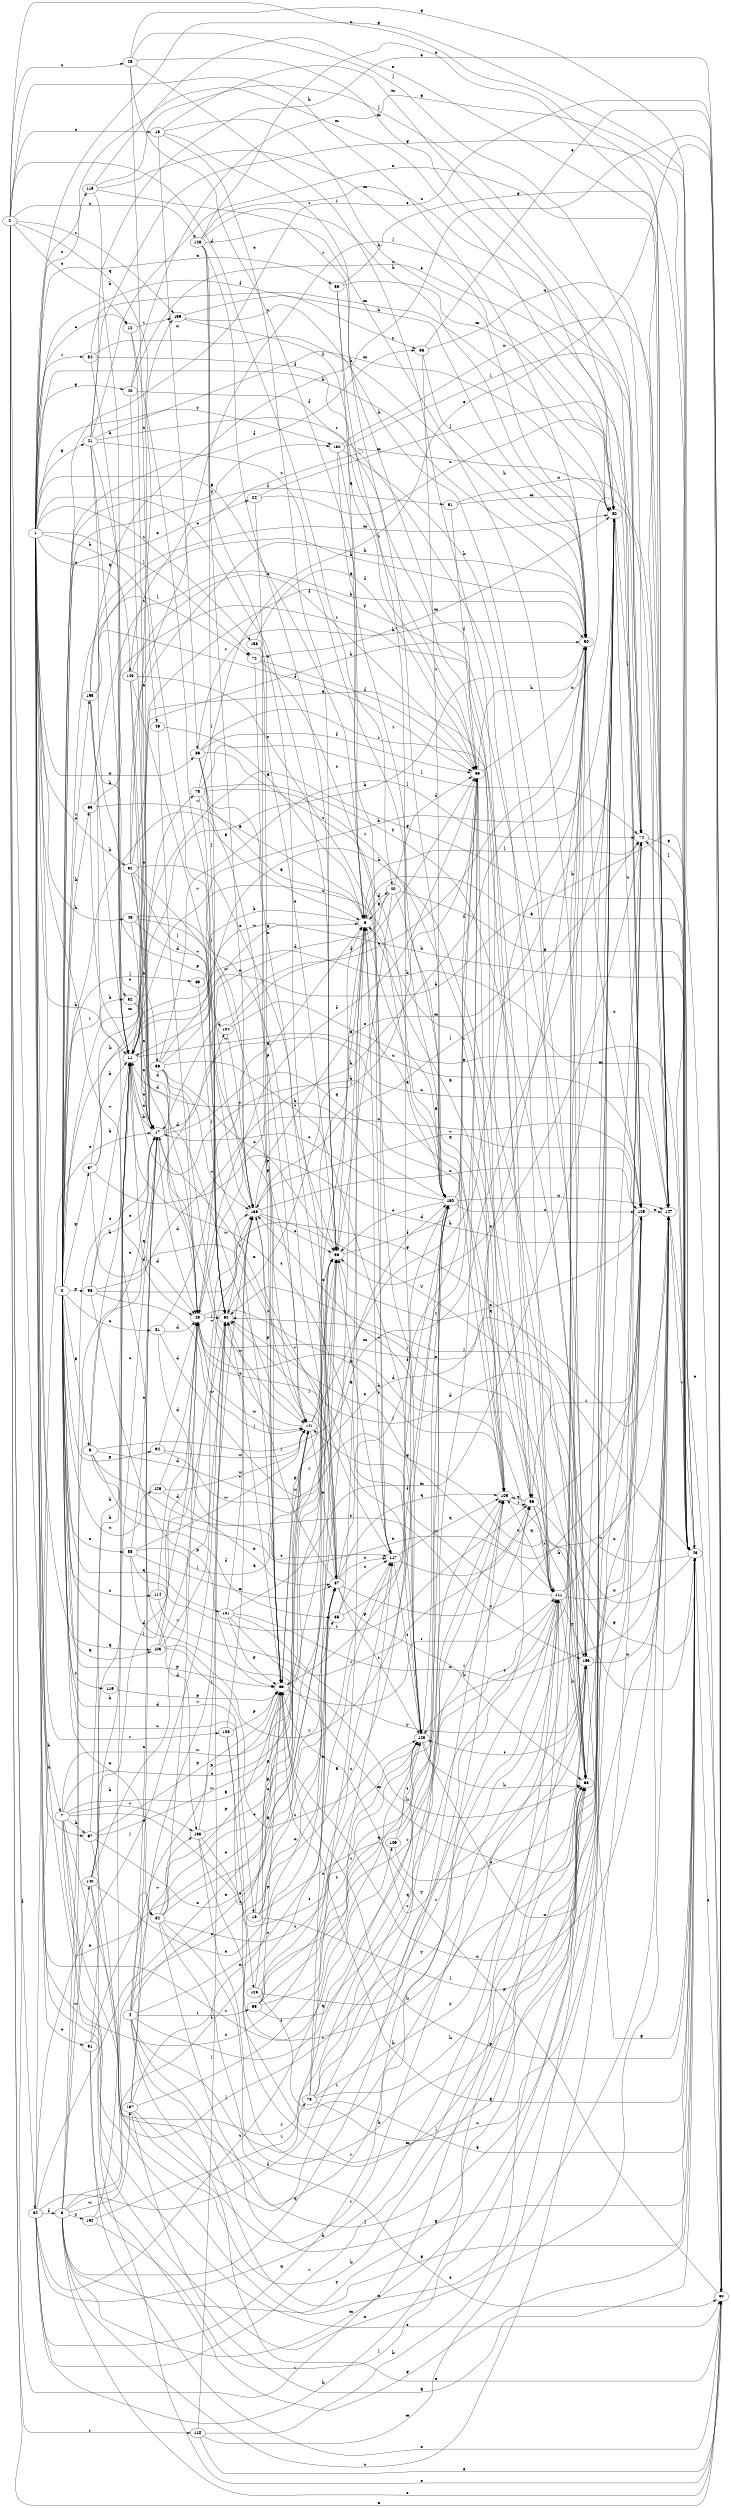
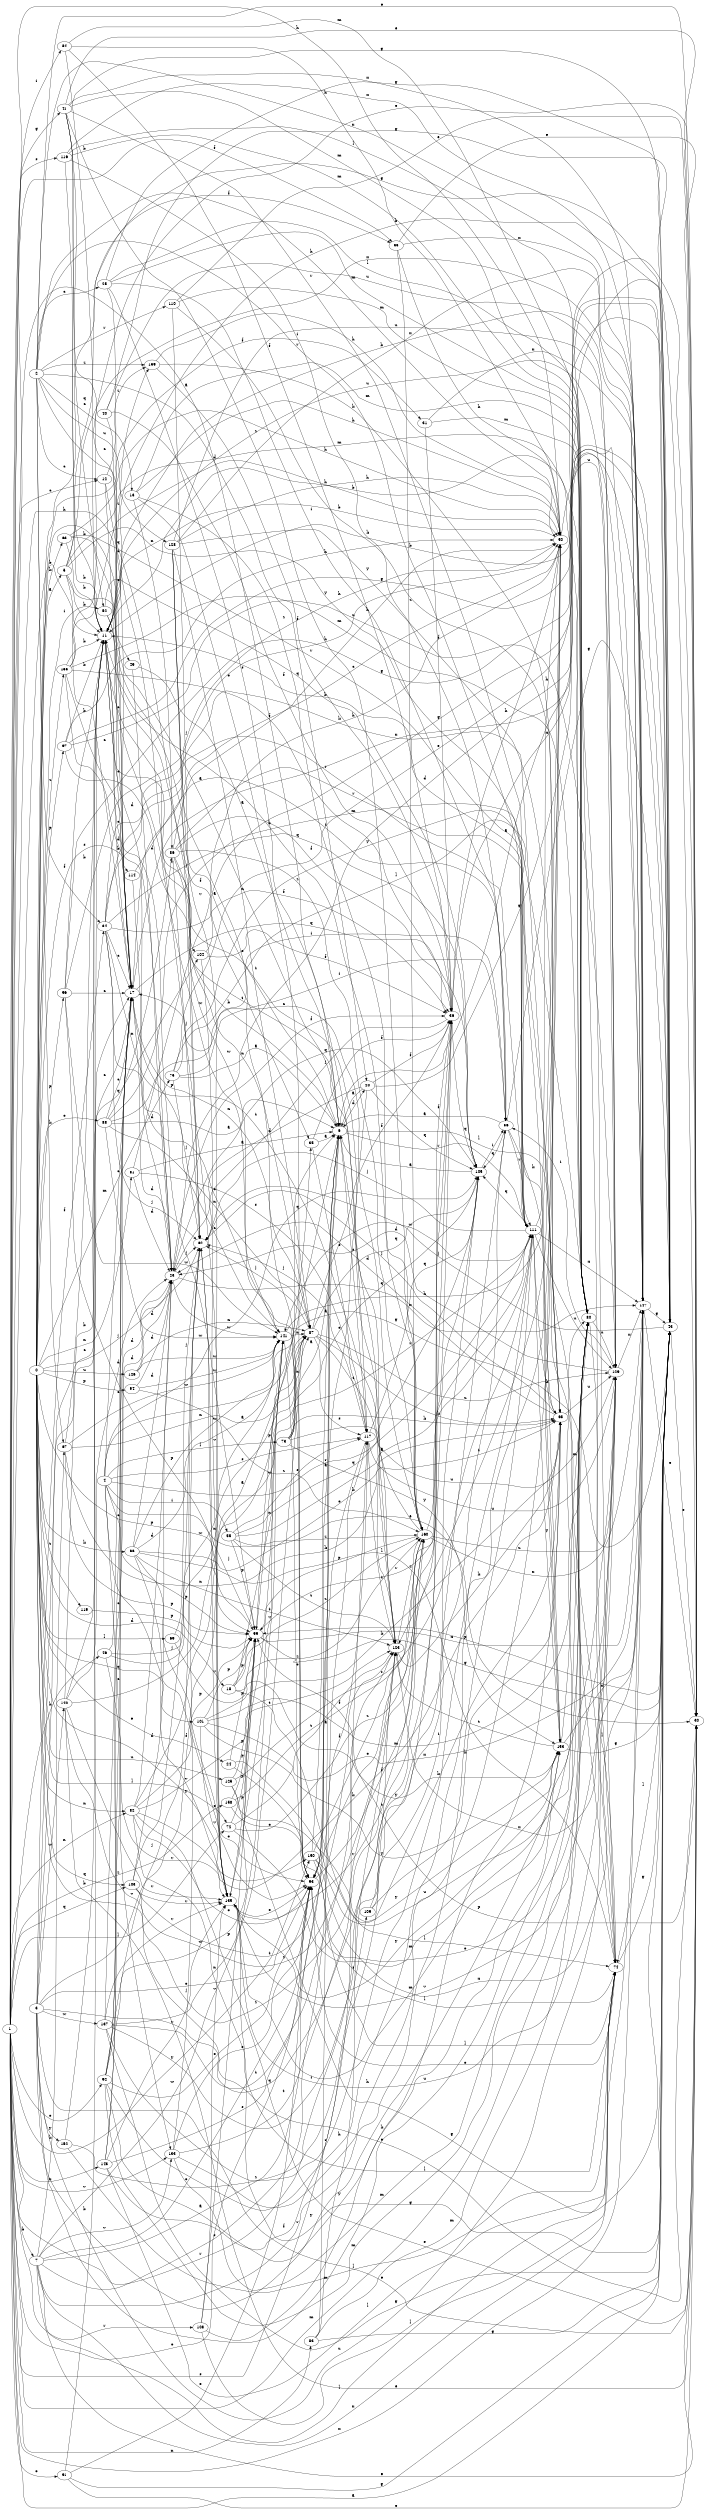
(379, 23) -> (353, 2496)
(51, 397) -> none
(45, 726) -> (150, 992)
(682, 1382) -> (657, 1313)
(47, 2213) -> (52, 1468)
